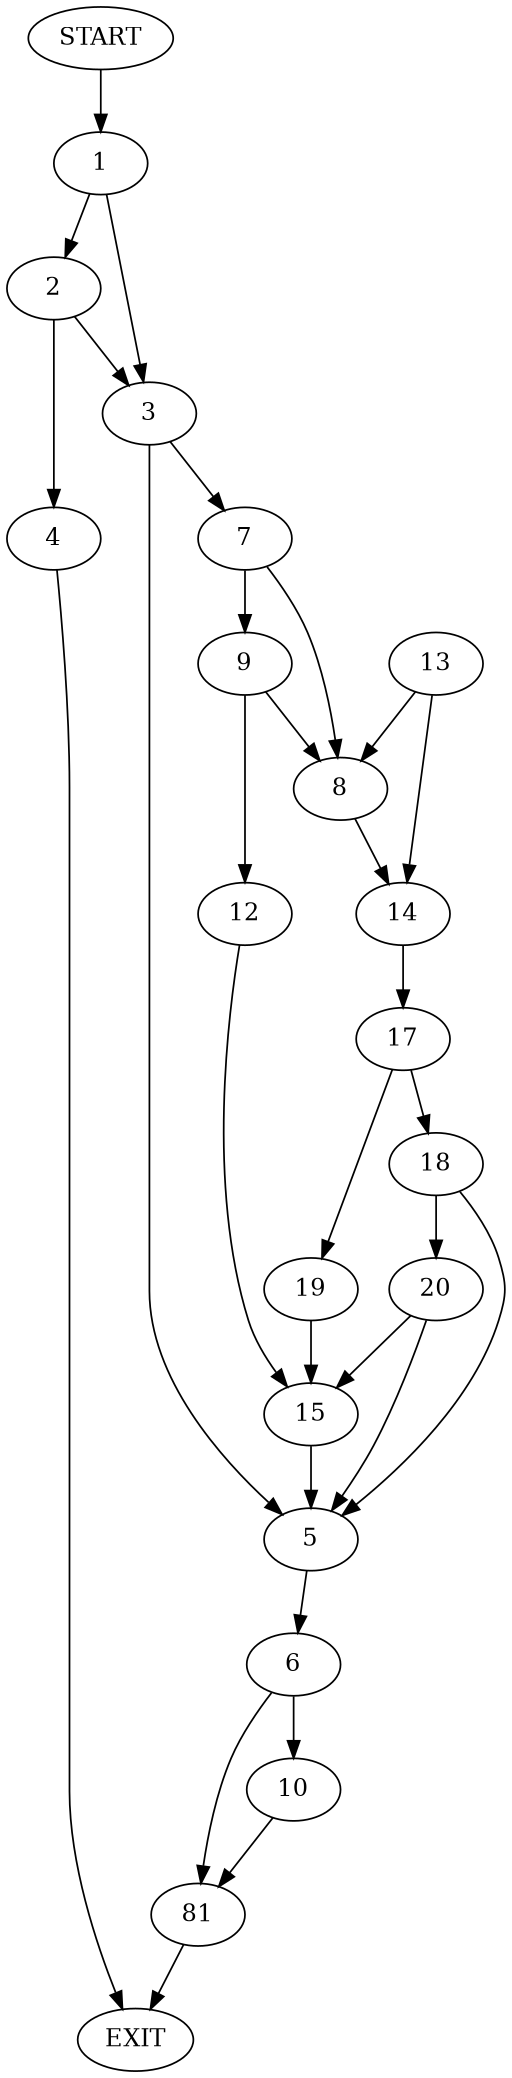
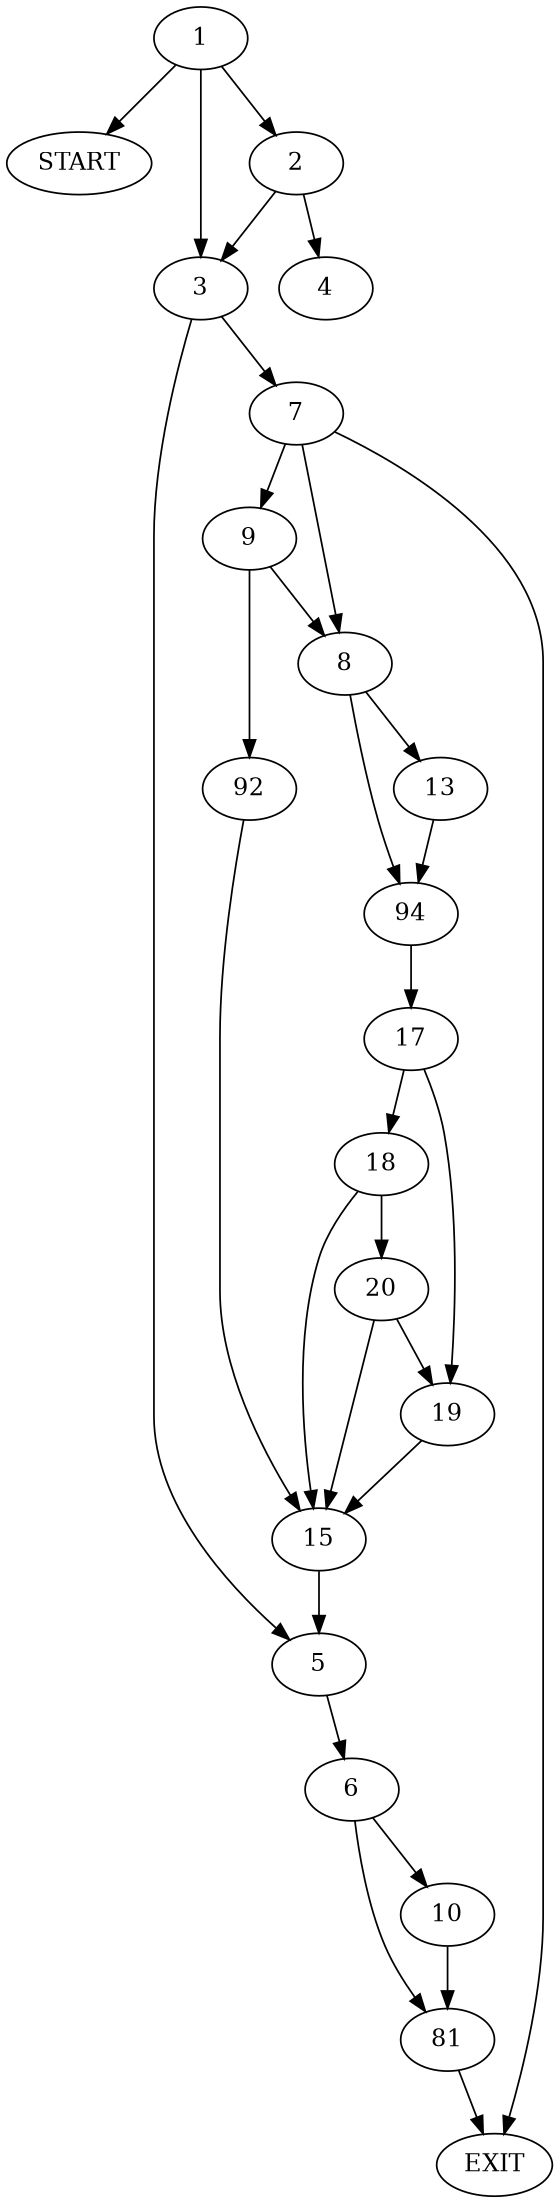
(101, 92) -> (147, 93)
(394, 719) -> (387, 719)
(245, 914) -> (250, 789)
(403, 914) -> (411, 914)
(70, 1284) -> (543, 1228)
(480, 1364) -> (305, 1335)
(390, 1411) -> (410, 1344)
